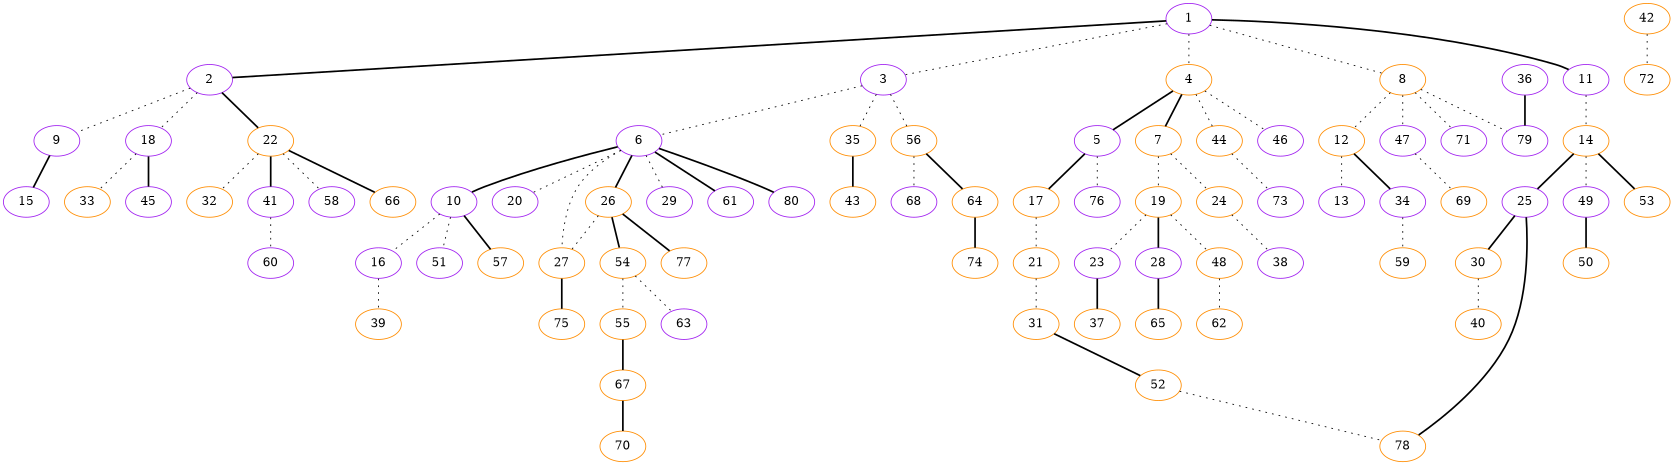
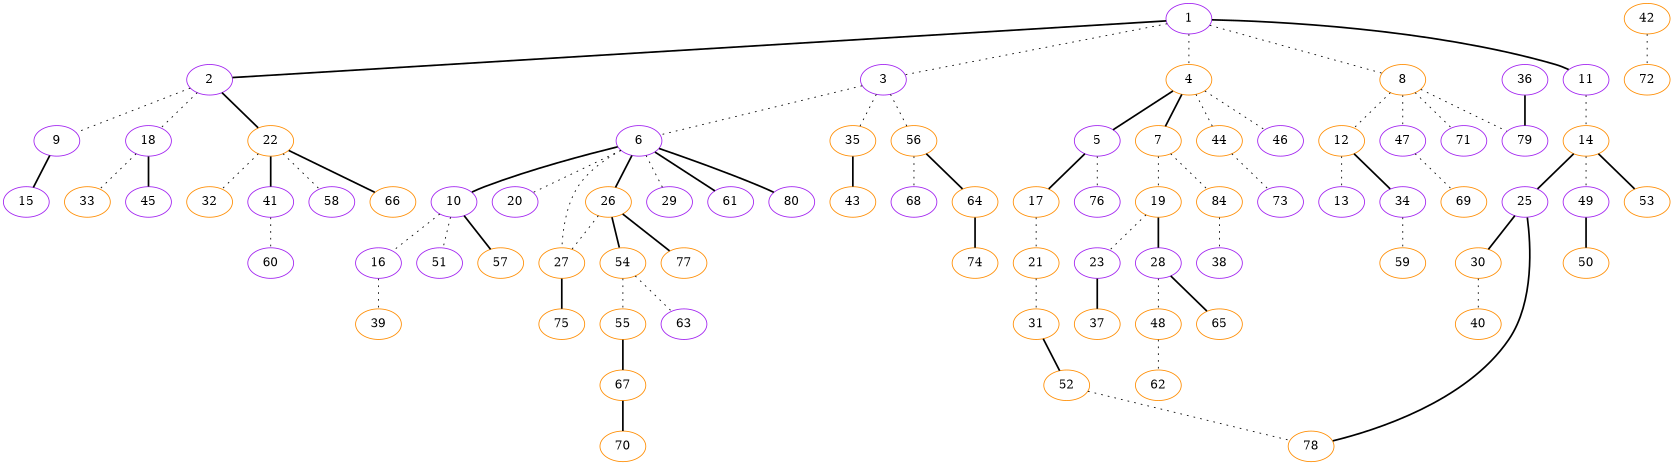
(1219, 202) -> (1219, 202)
(1189, 232) -> (1158, 294)
